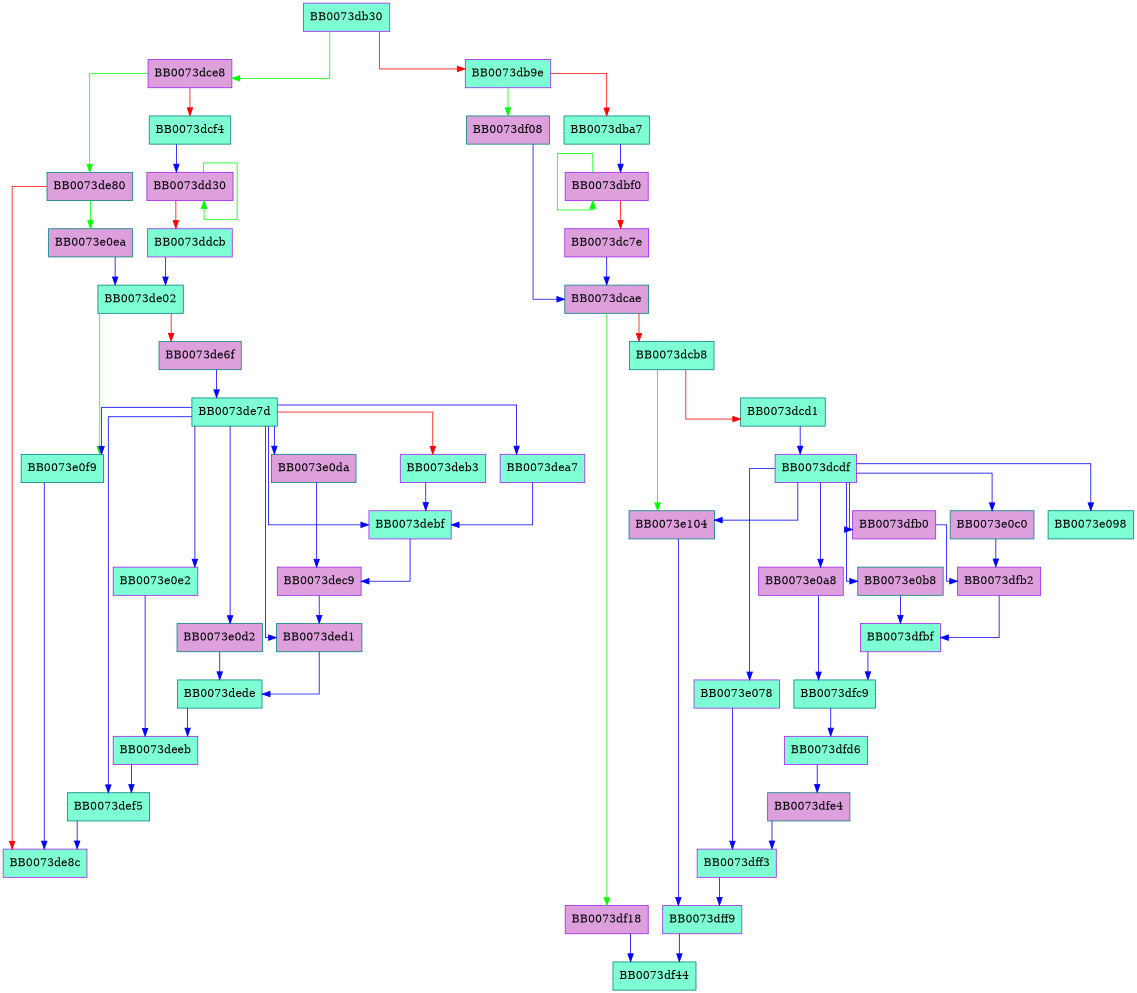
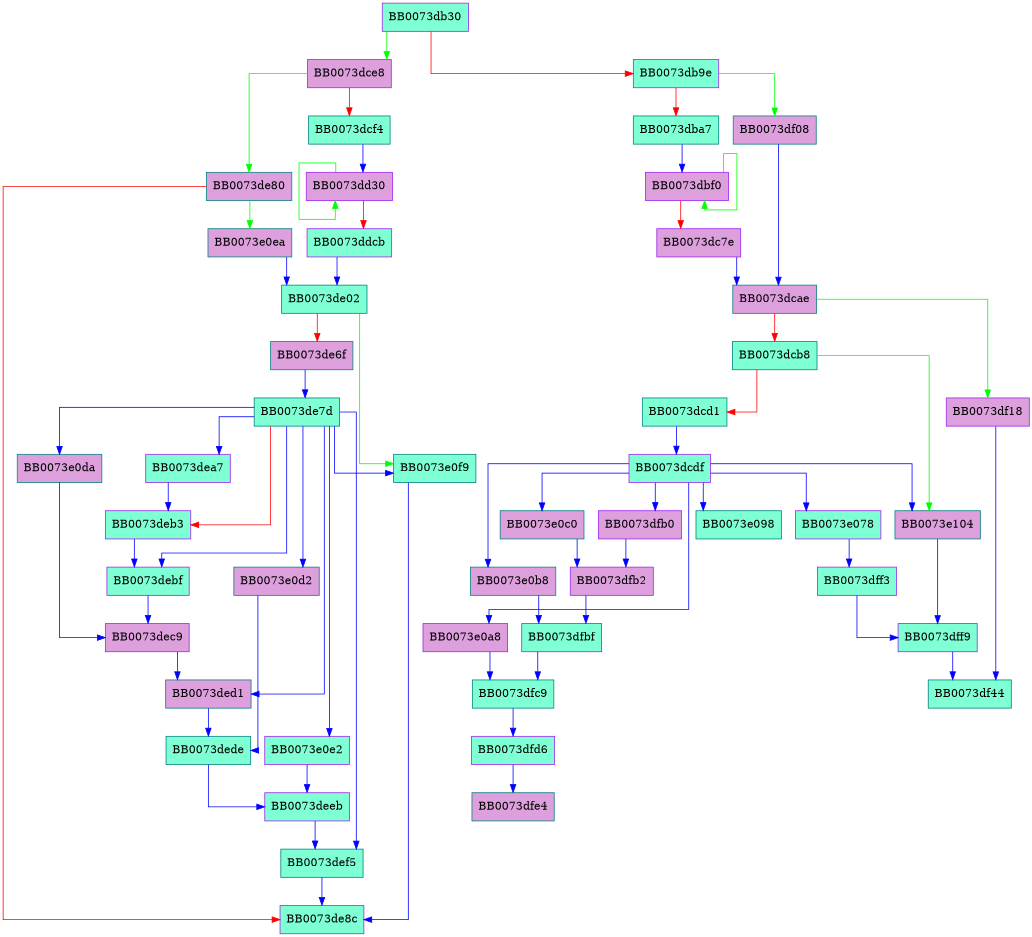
(517, 525) -> (168, 493)
(772, 831) -> none
